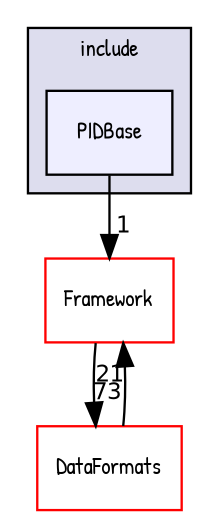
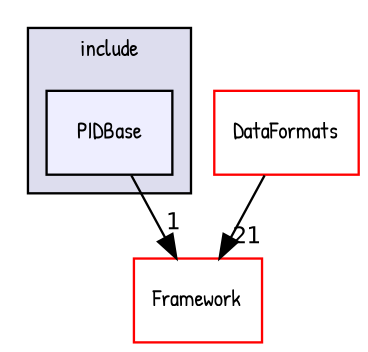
(94, 373) -> none
